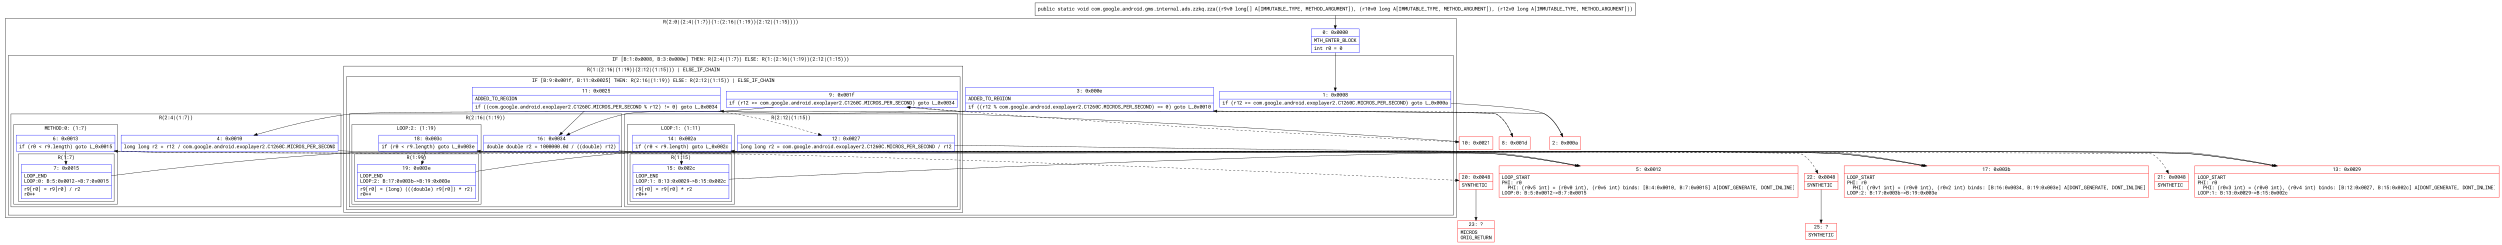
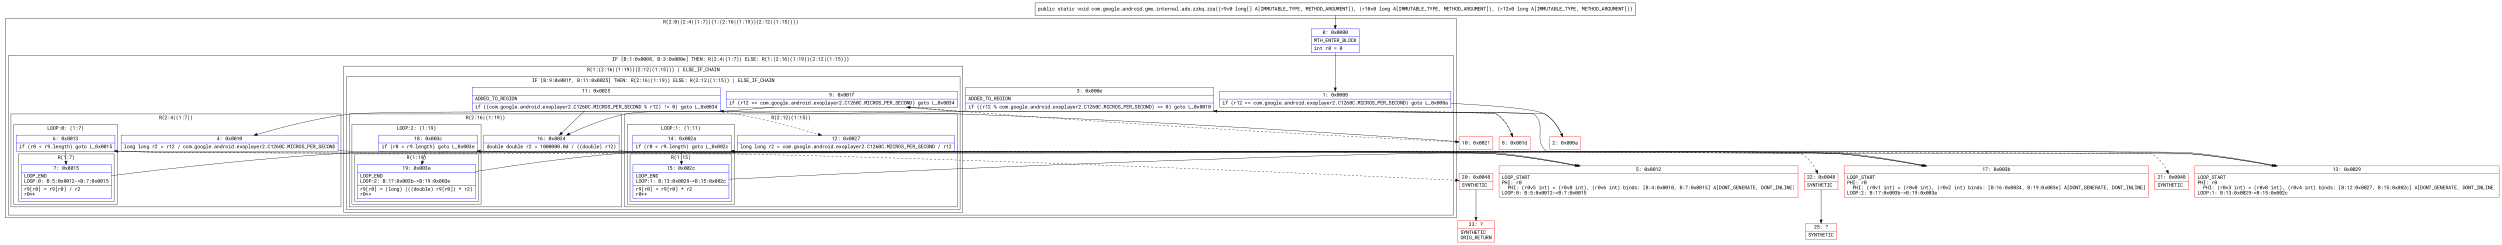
(66, 128) -> (66, 128)
(1614, 151) -> (1542, 145)
(416, 158) -> (416, 158)
(1469, 233) -> (1473, 233)
